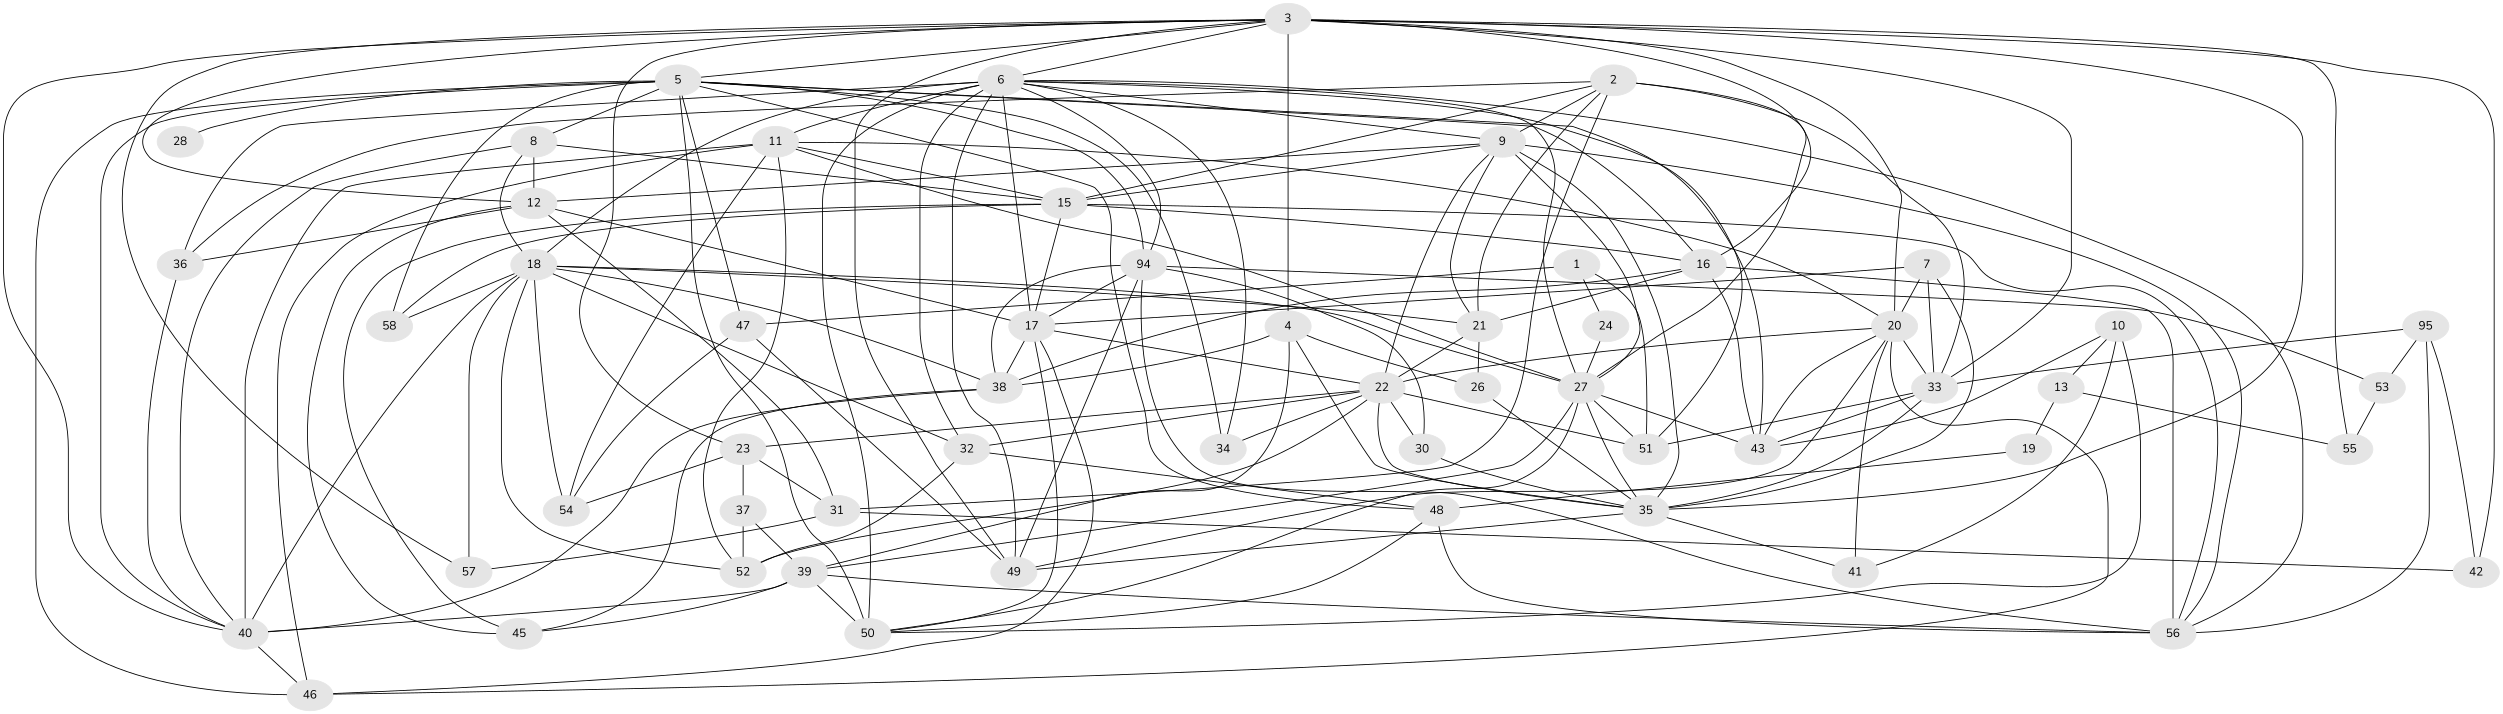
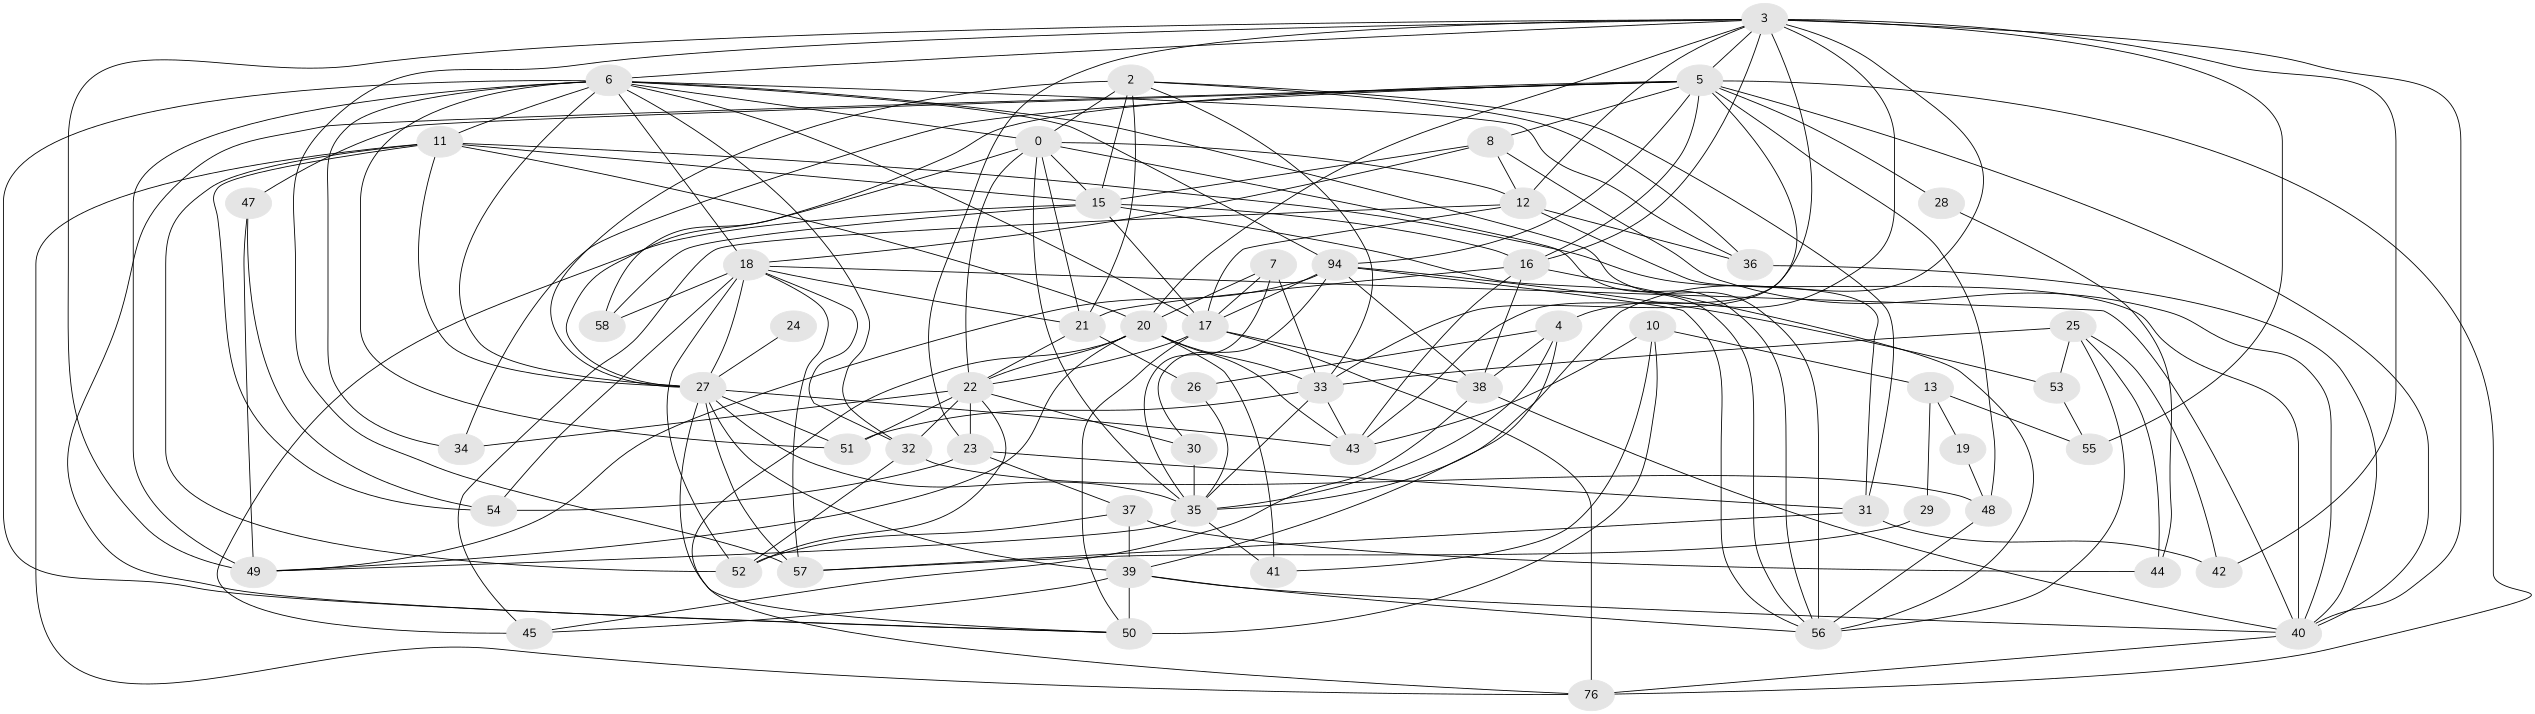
(1502, 142) -> (1039, 142)
(1577, 265) -> none
(772, 310) -> none
(2426, 326) -> (2073, 326)
none -> (731, 484)
(1474, 487) -> none
none -> (1927, 511)
none -> (2158, 572)
(1166, 611) -> none
(310, 695) -> (1591, 695)
